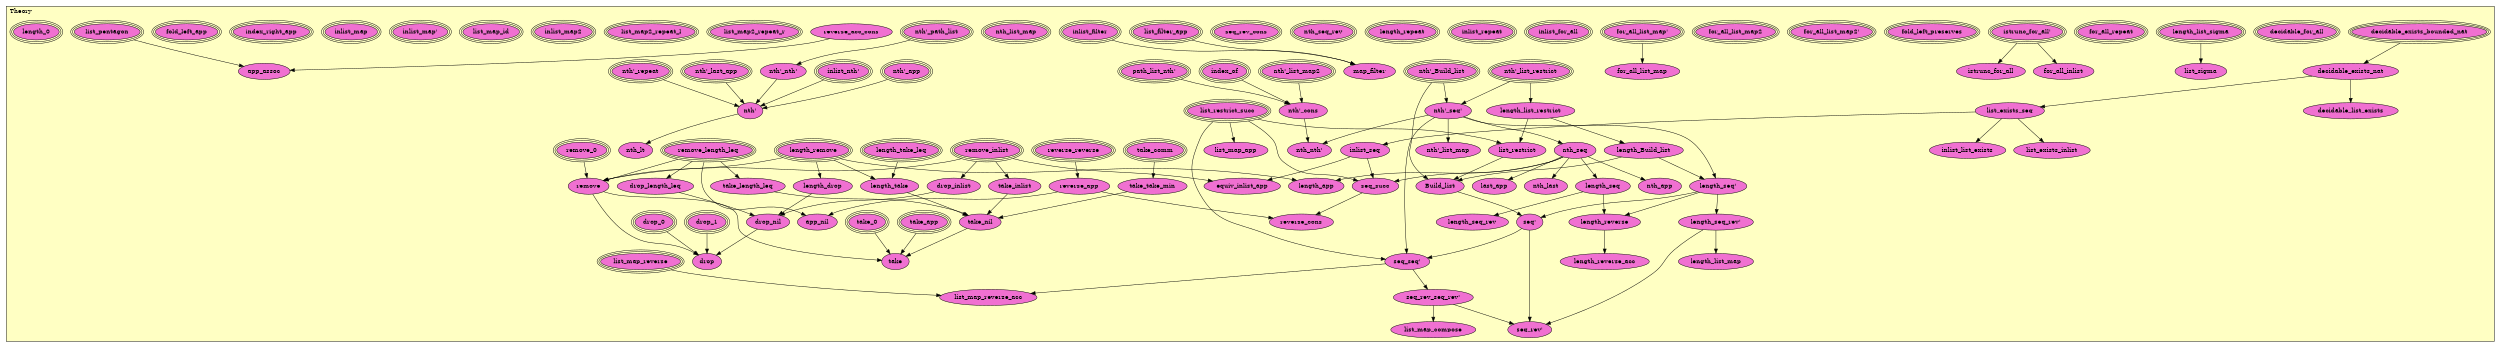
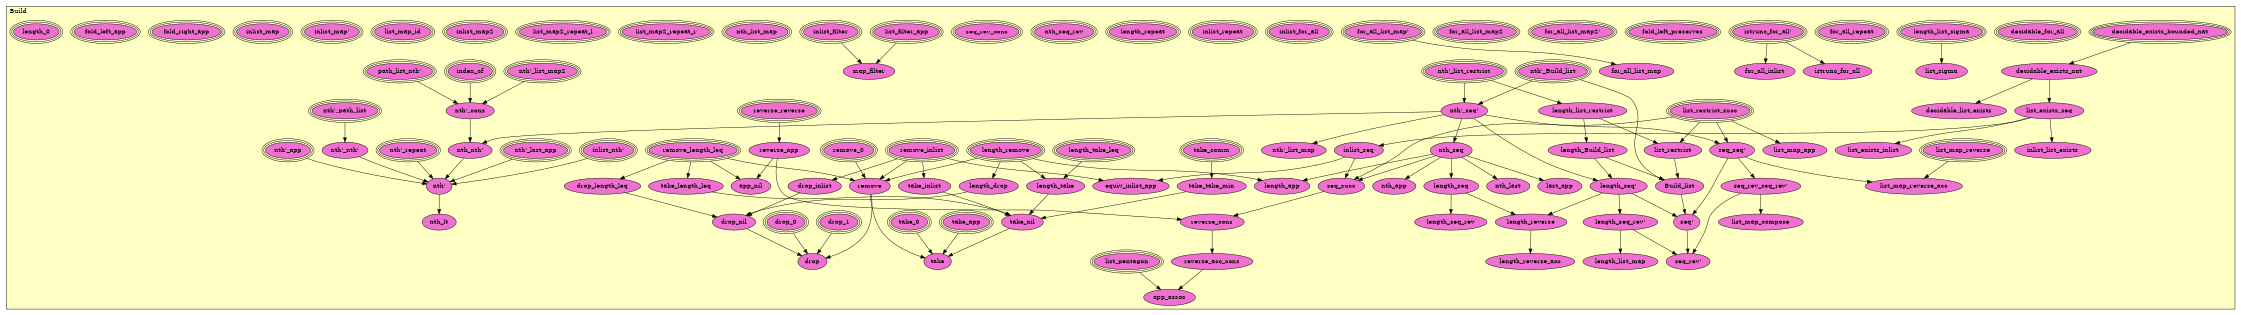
(21, 11) -> (18, 11)
(271, 32) -> (187, 32)
none -> (456, 167)
none -> (1212, 240)
(1478, 246) -> (1713, 185)
